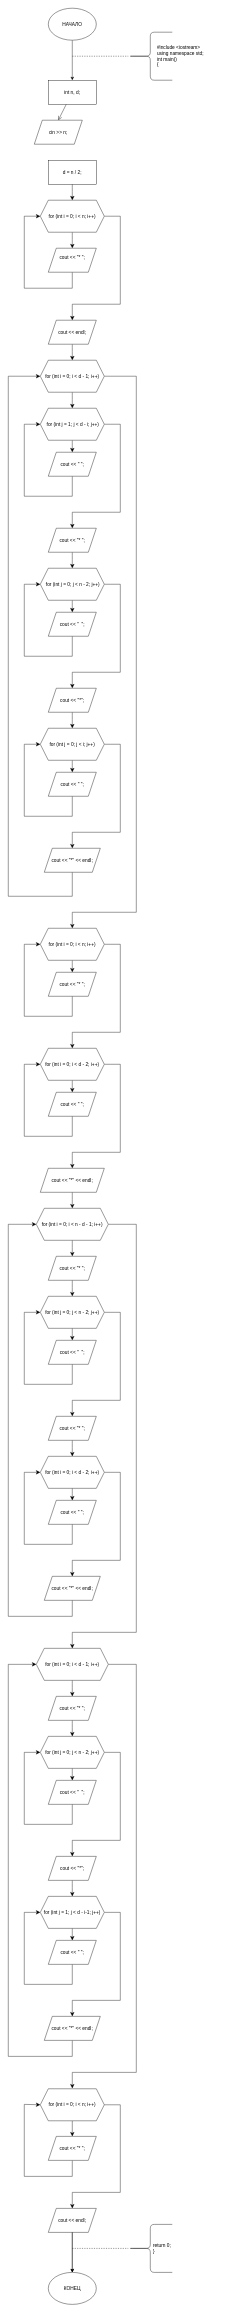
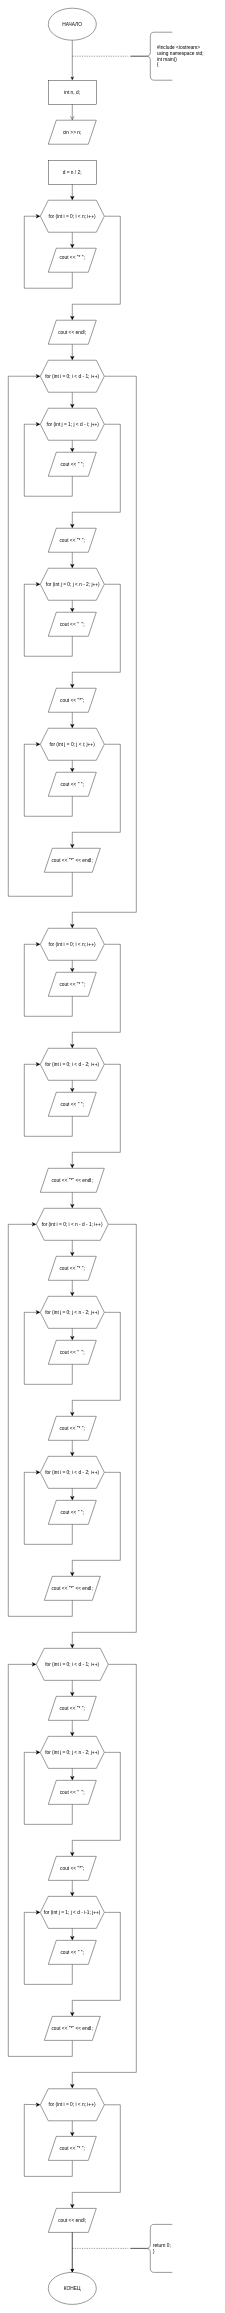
(58, 132) -> (72, 132)
